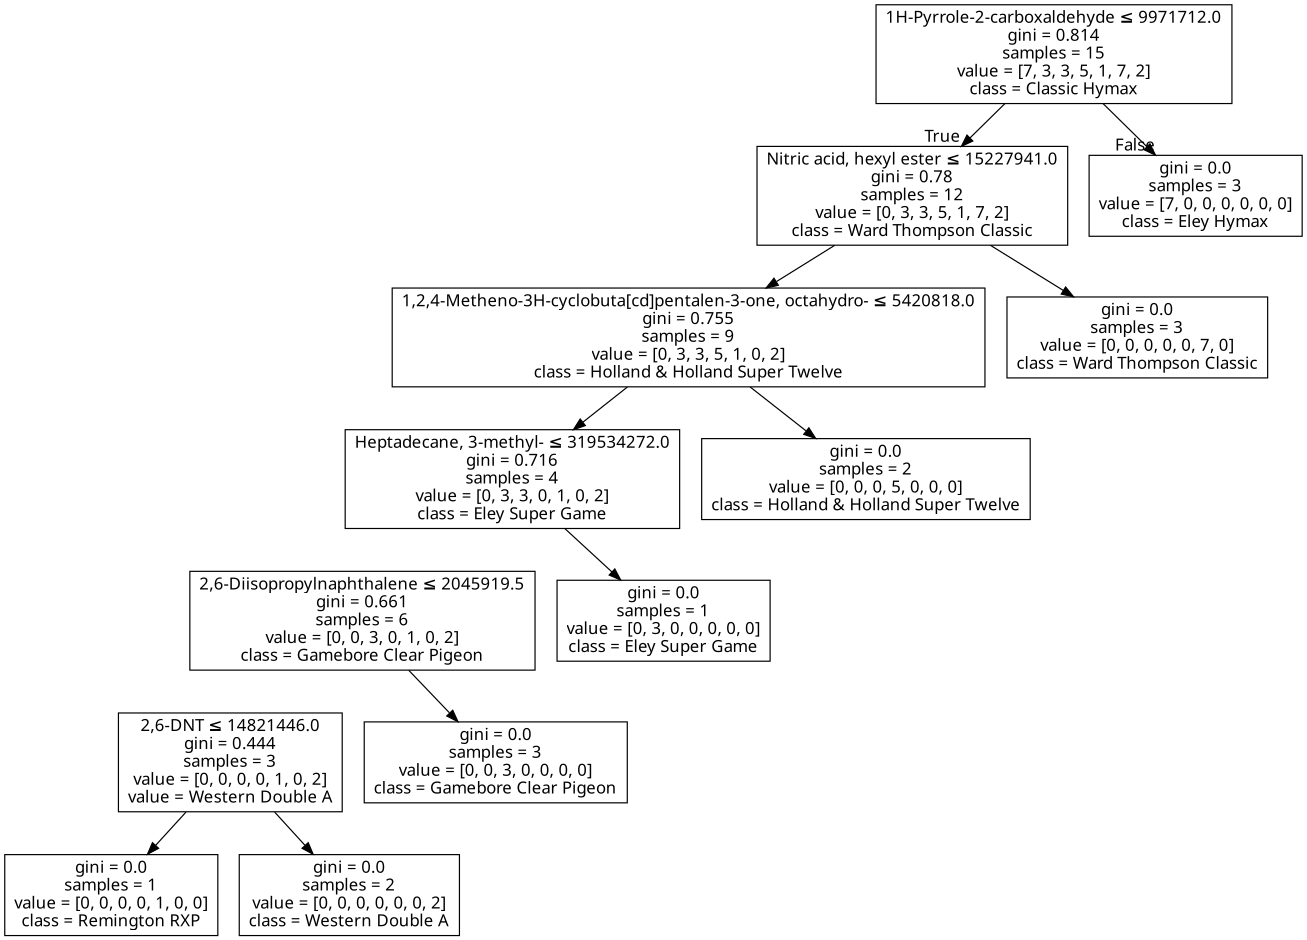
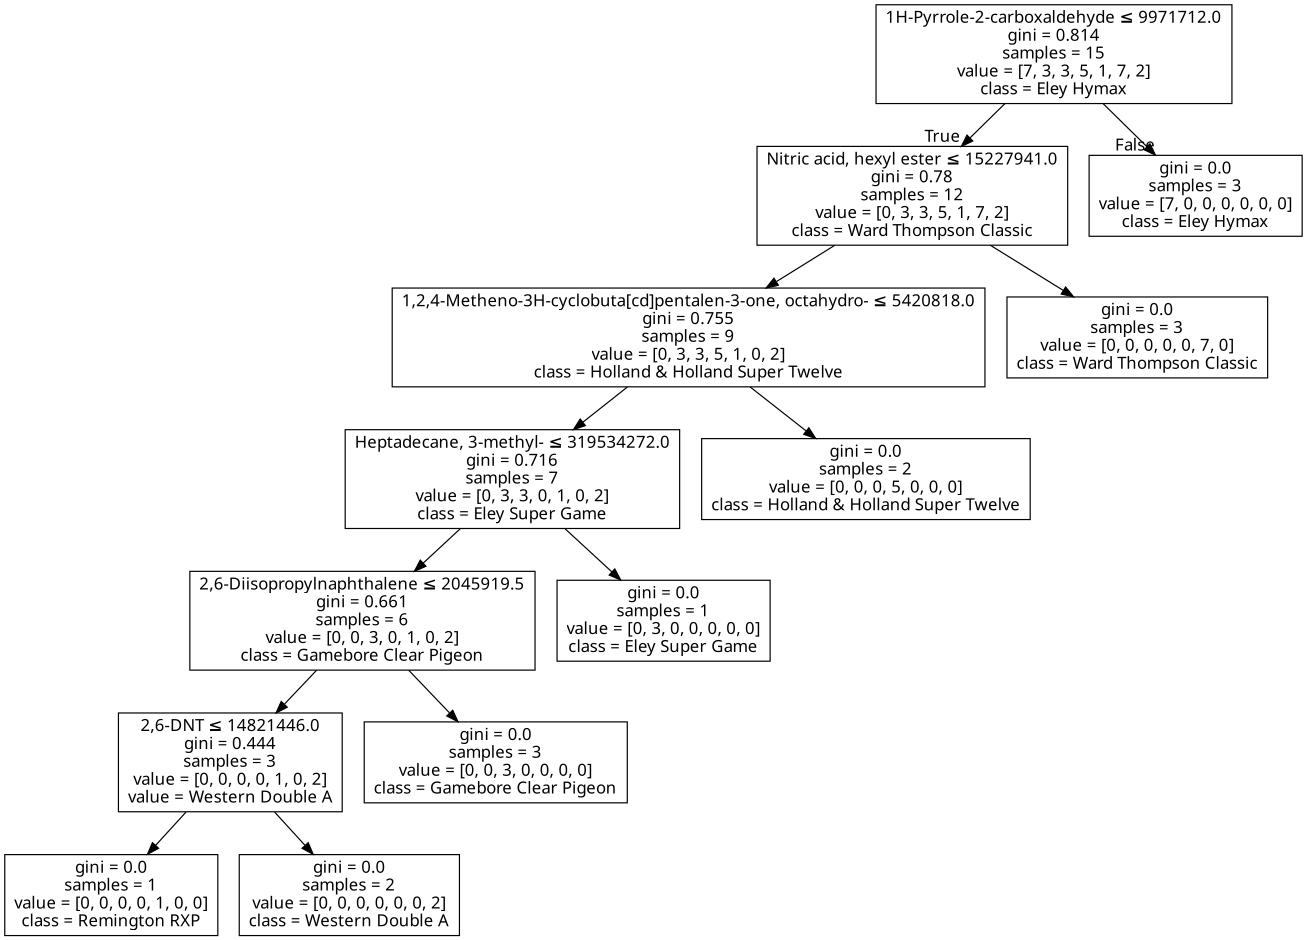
(1054, 89) -> (1054, 89)
(512, 478) -> (512, 478)
none -> (442, 546)
none -> (301, 687)
